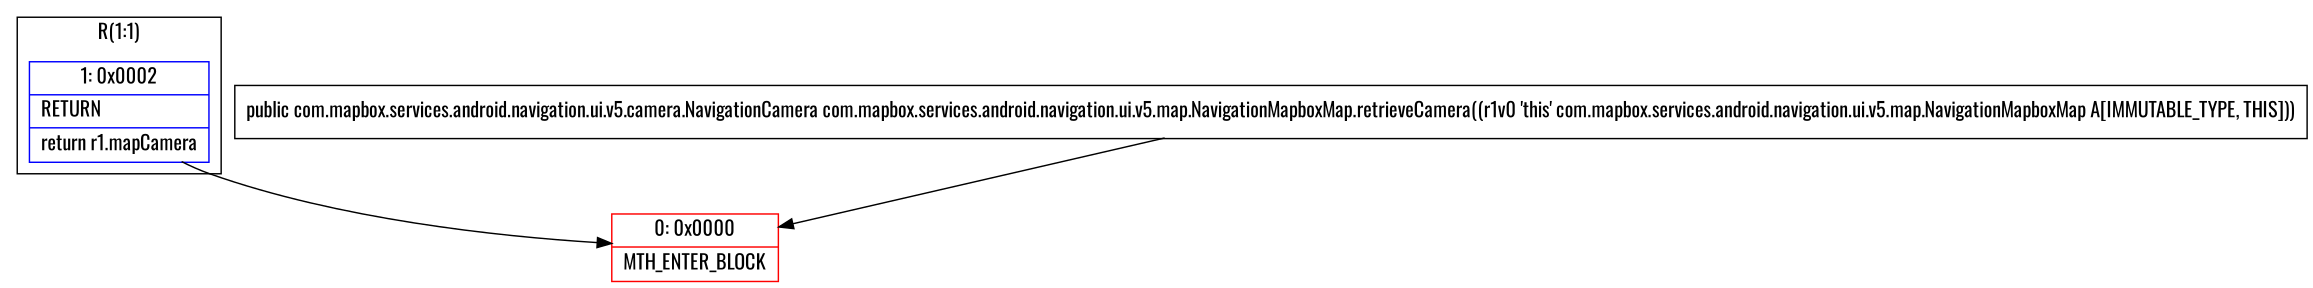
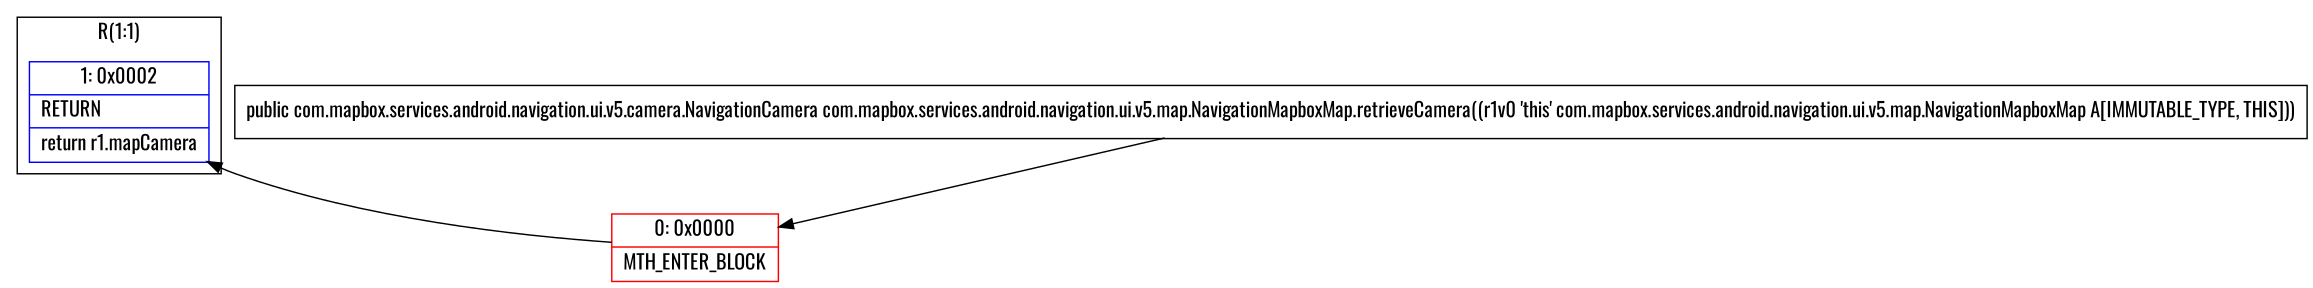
(386, 218) -> (413, 218)
